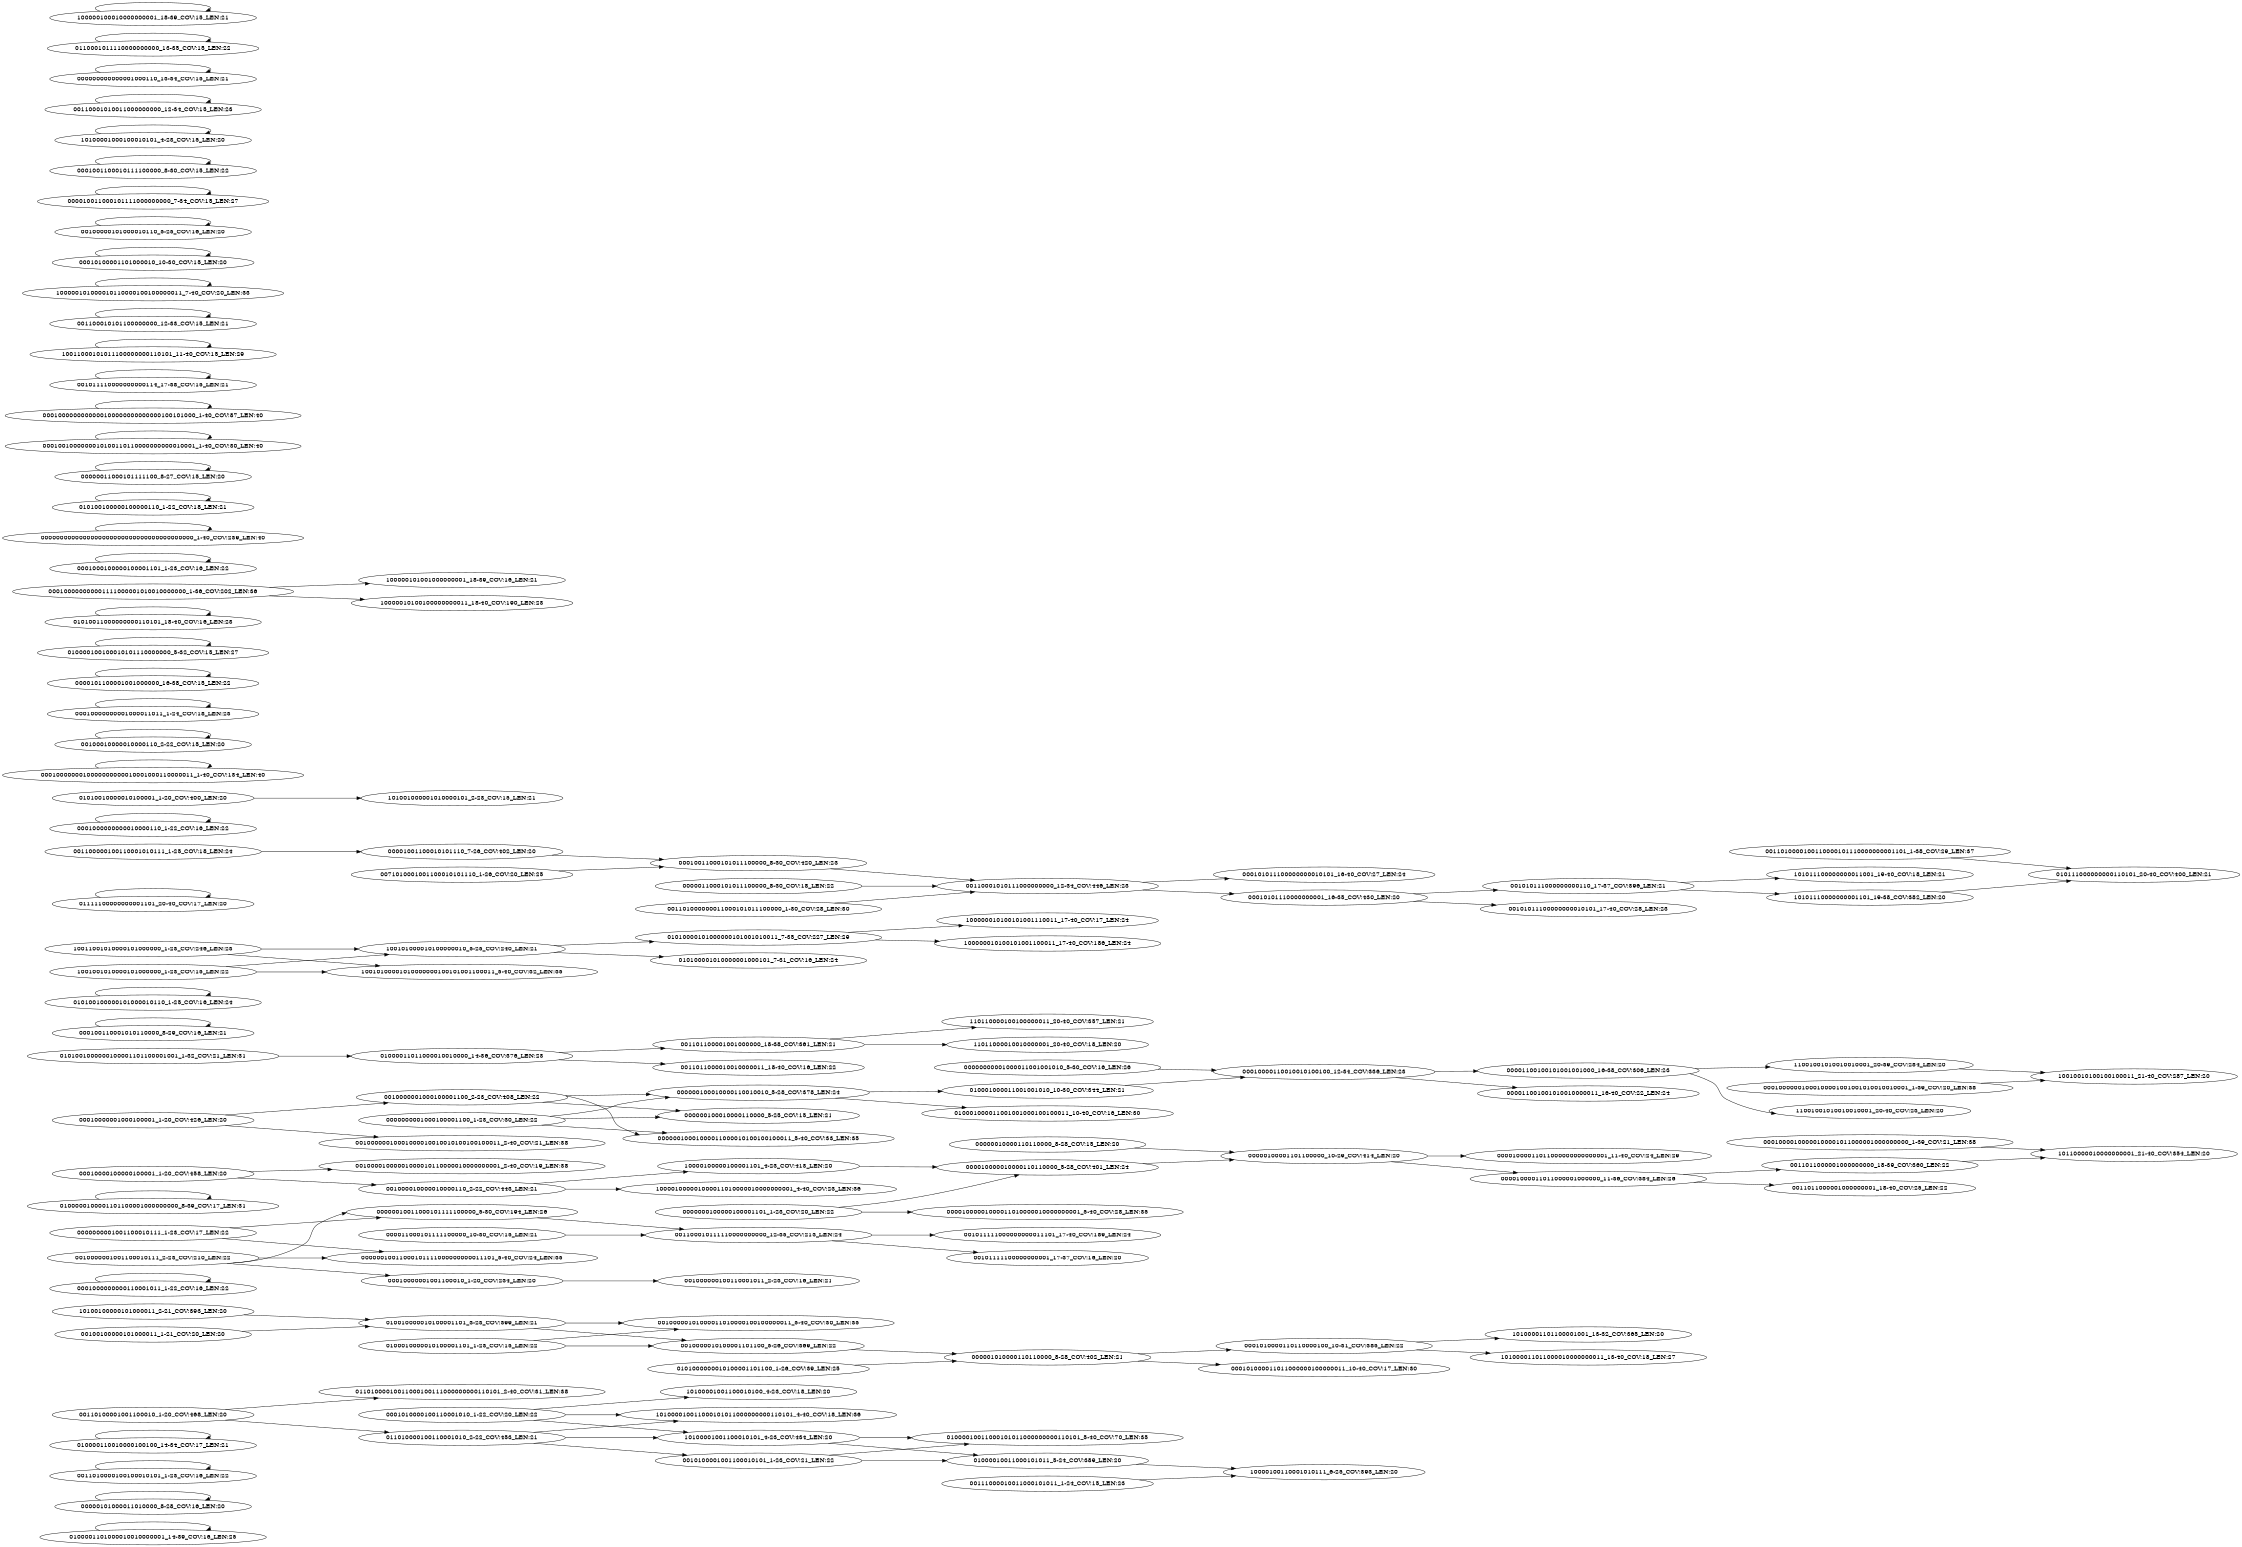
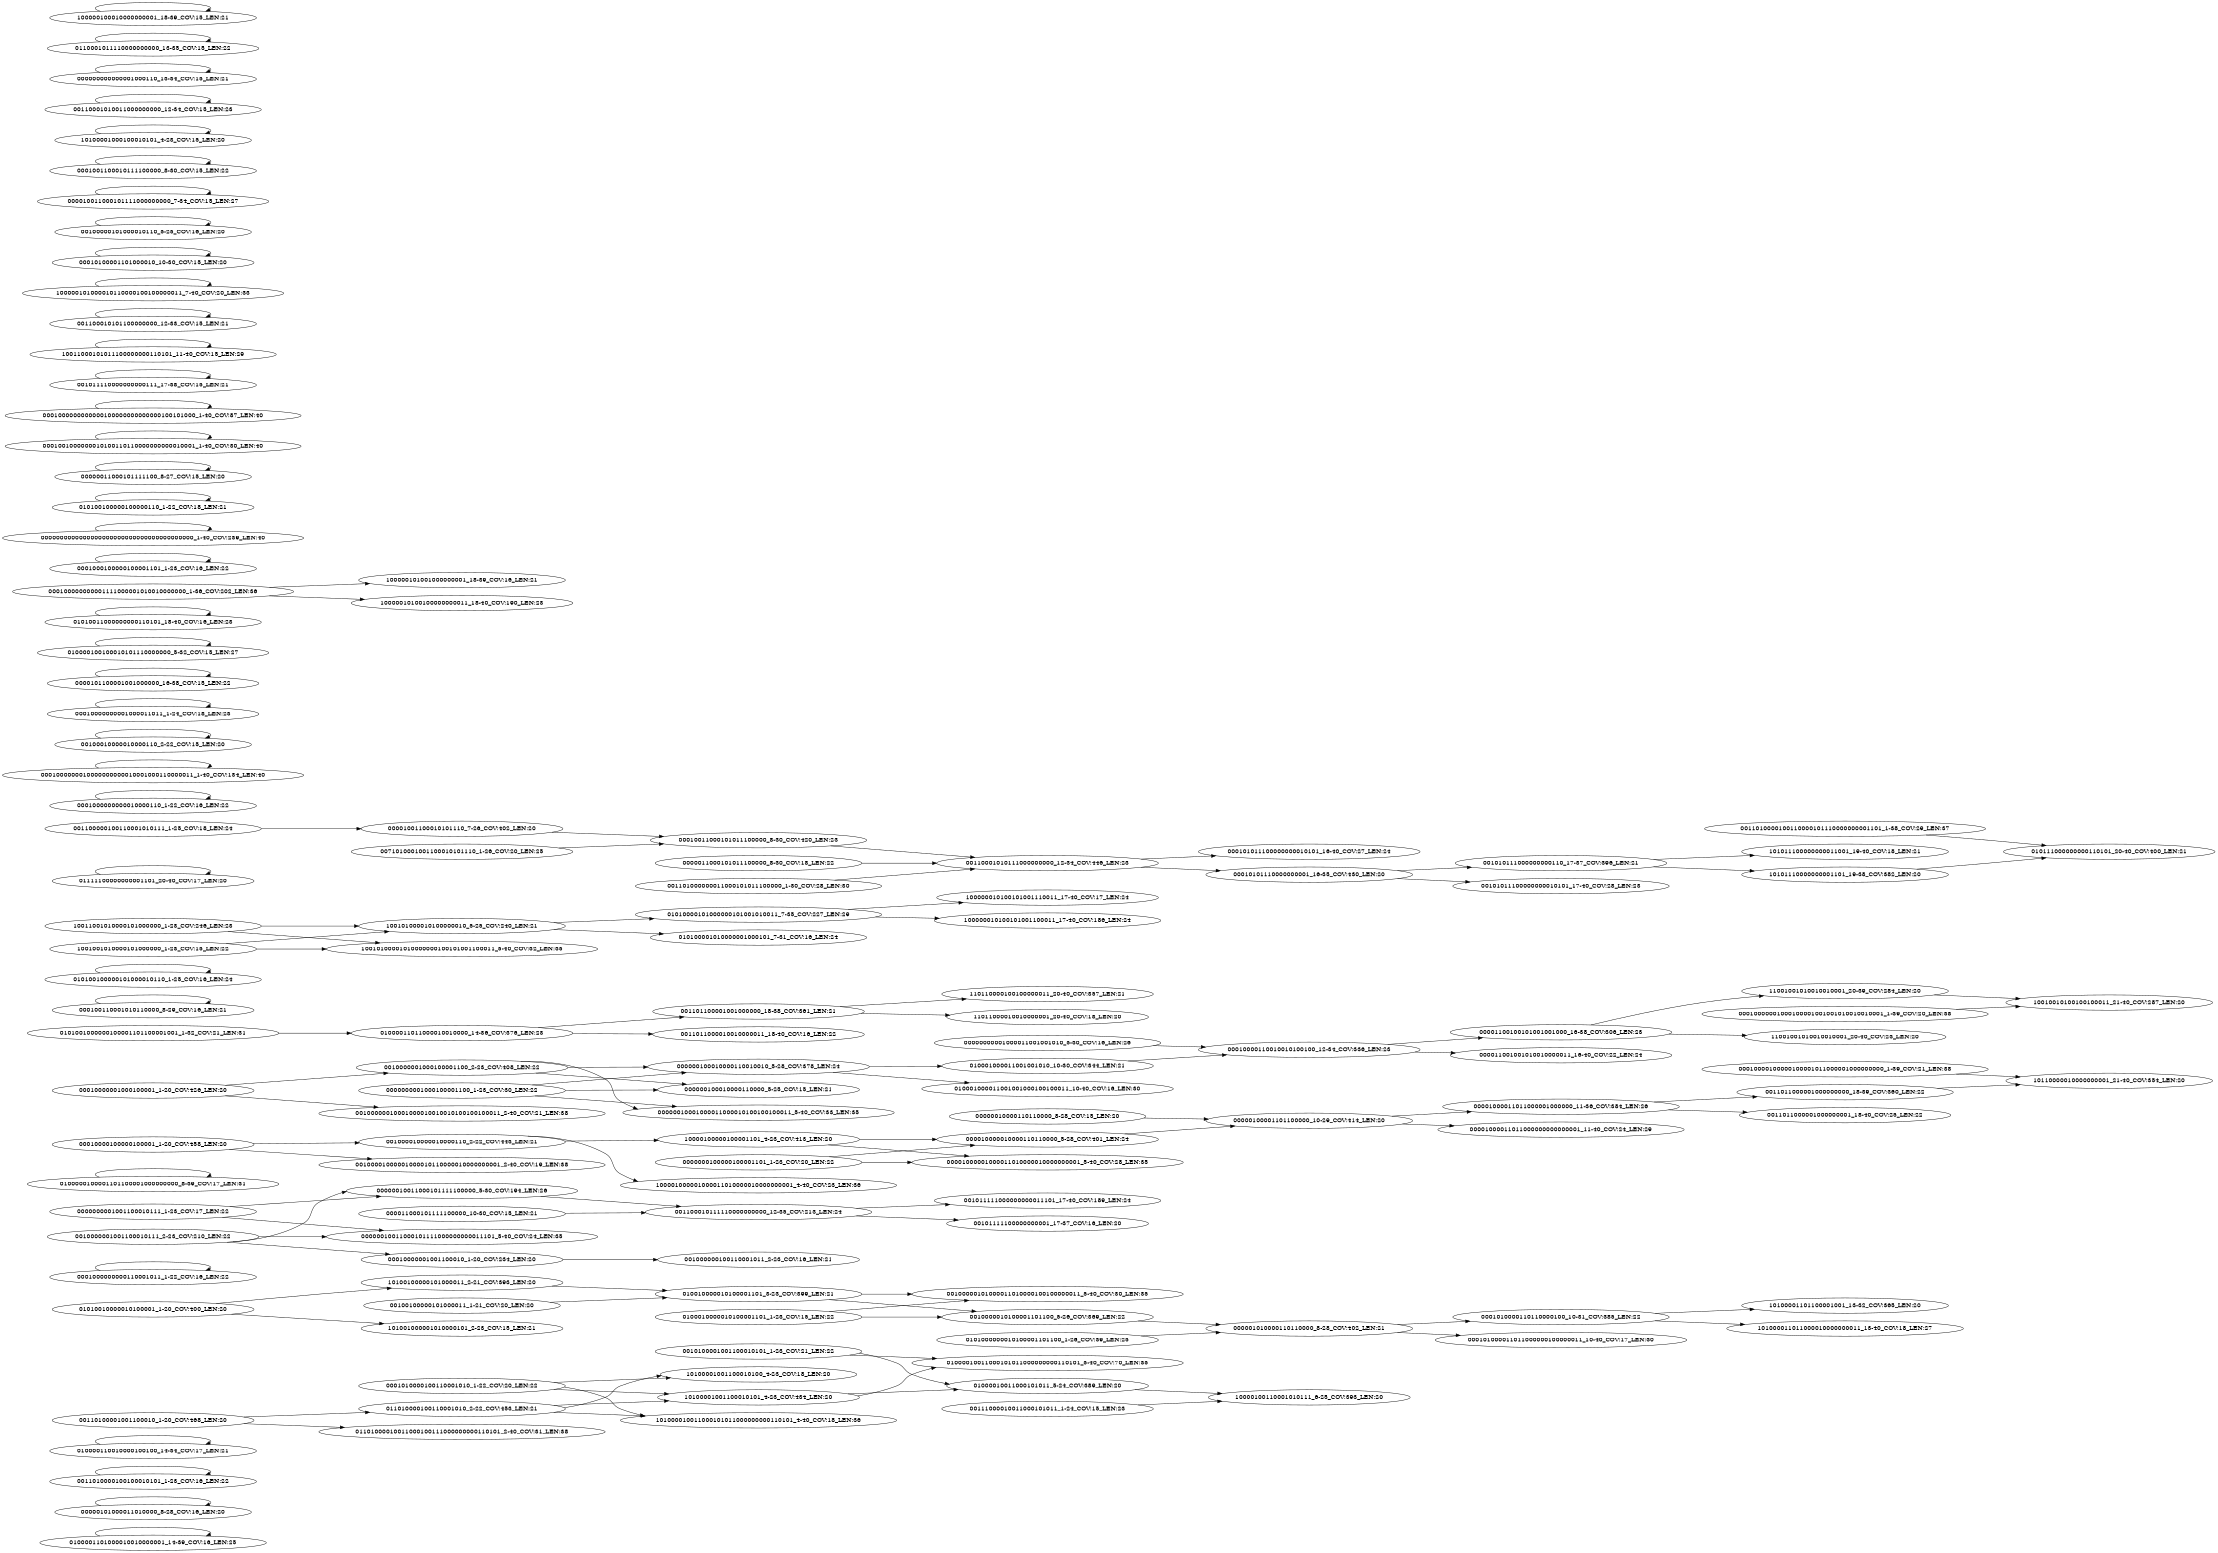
(153, 385) -> (153, 385)
none -> (886, 1150)
none -> (302, 1296)
(608, 1449) -> (609, 1395)
